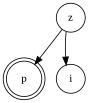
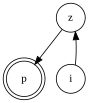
(65, 44) -> (76, 53)
